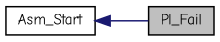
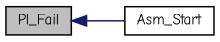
(129, 21) -> (106, 21)
